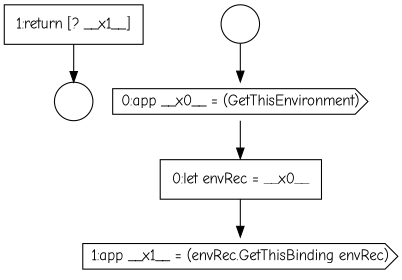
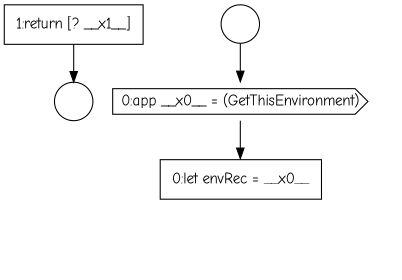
(240, 256) -> none
